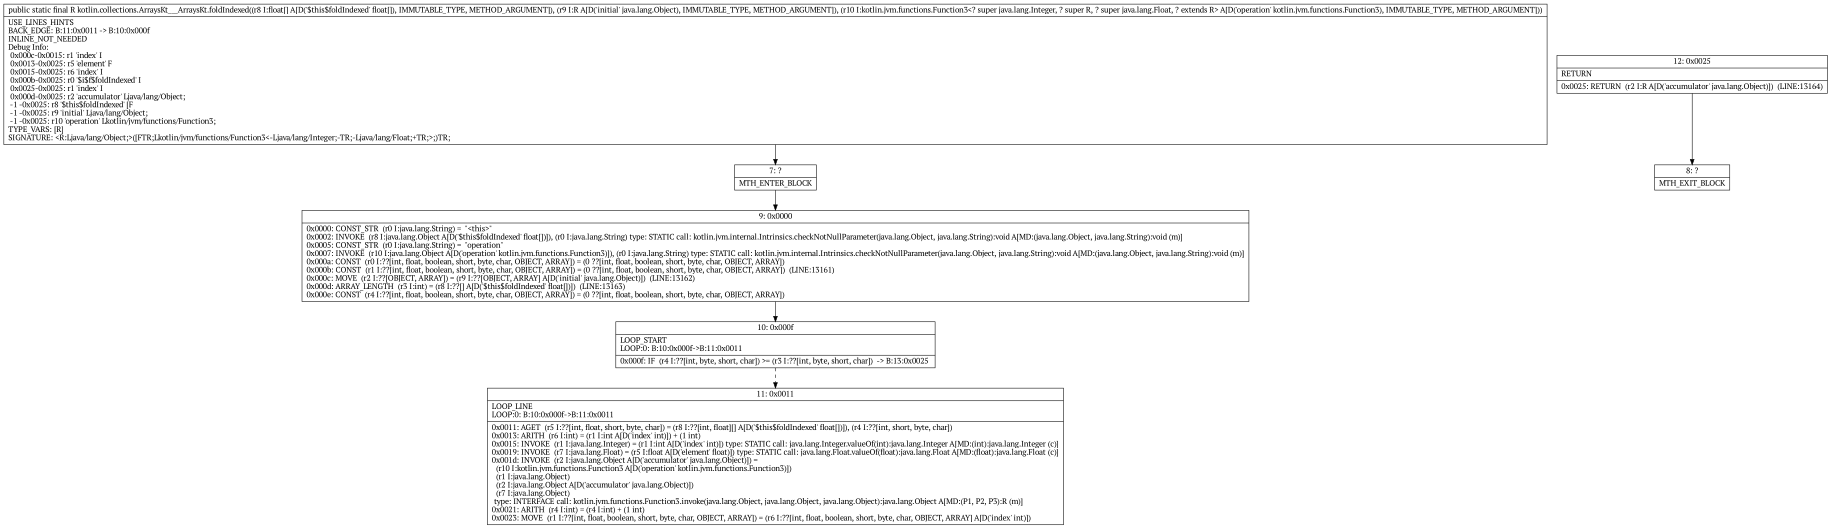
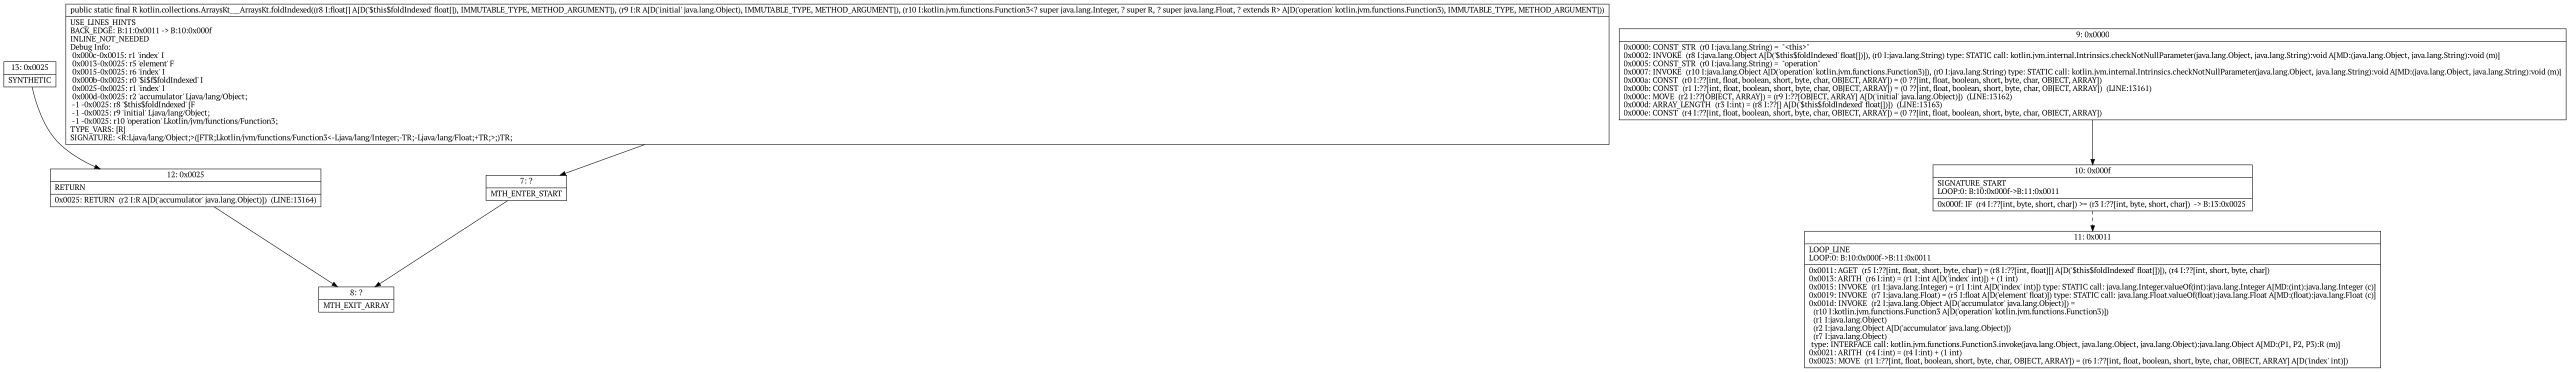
none -> (30, 74)
(775, 184) -> (526, 194)
(1692, 184) -> (356, 306)
(775, 197) -> (444, 242)
(644, 340) -> (1972, 184)
